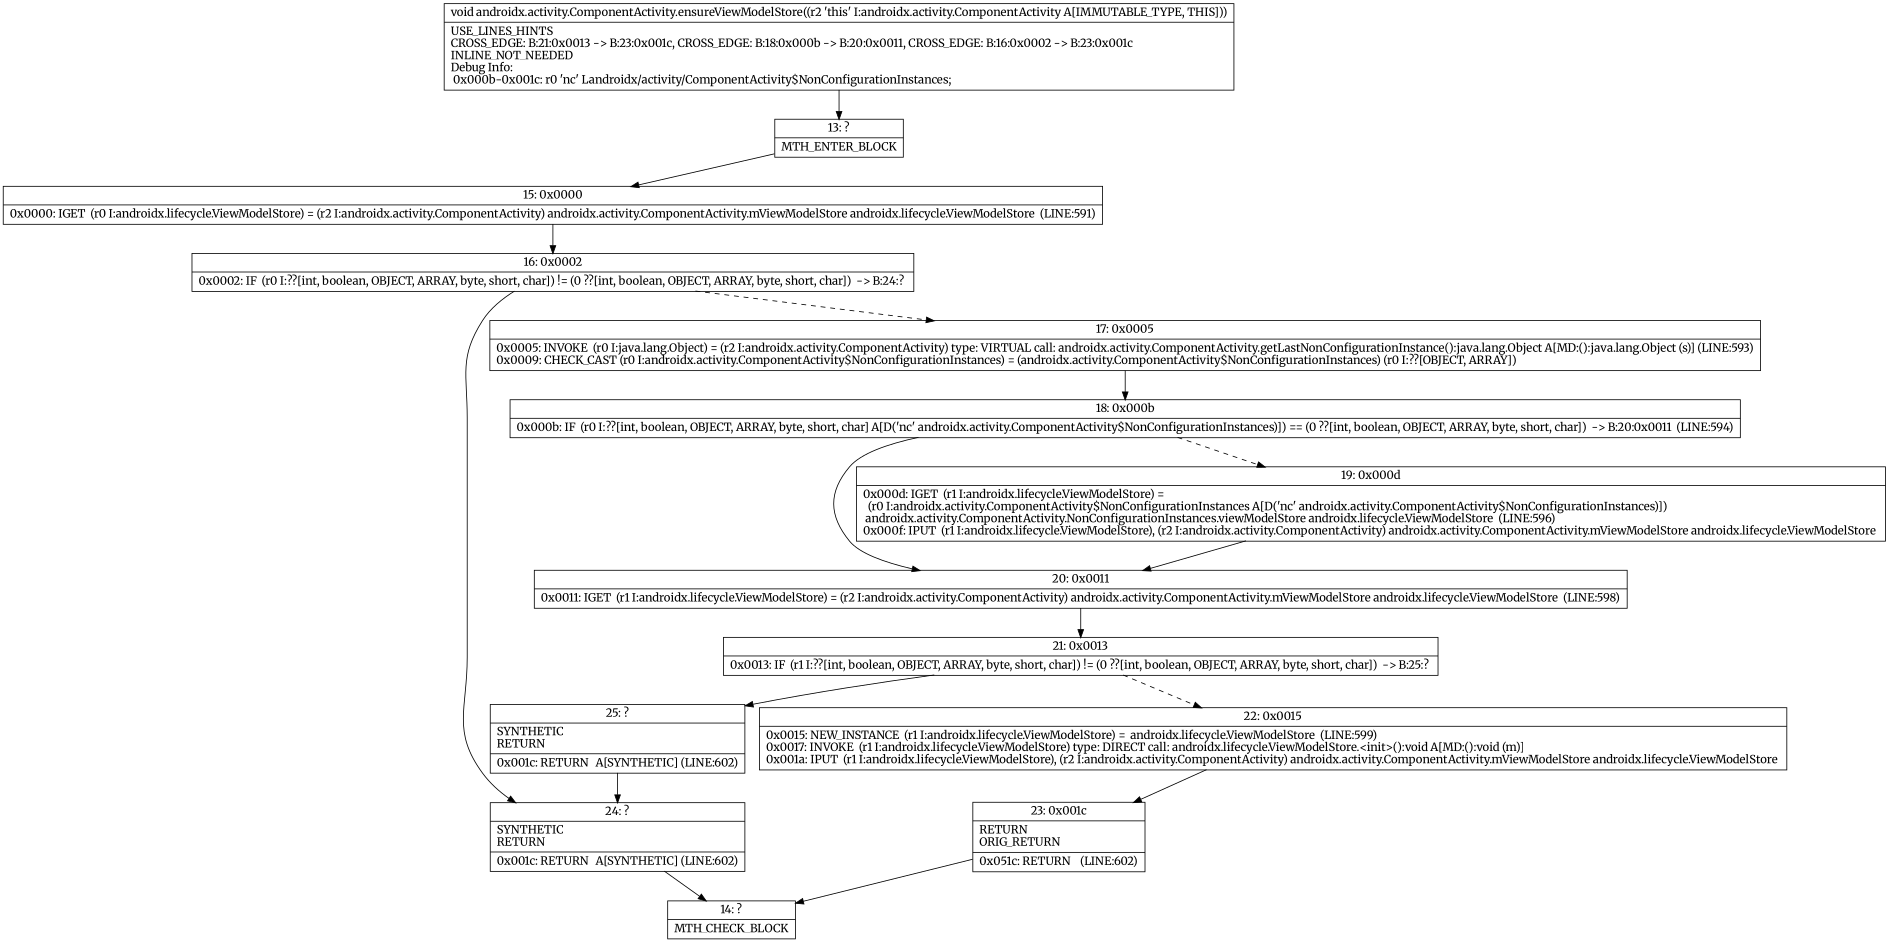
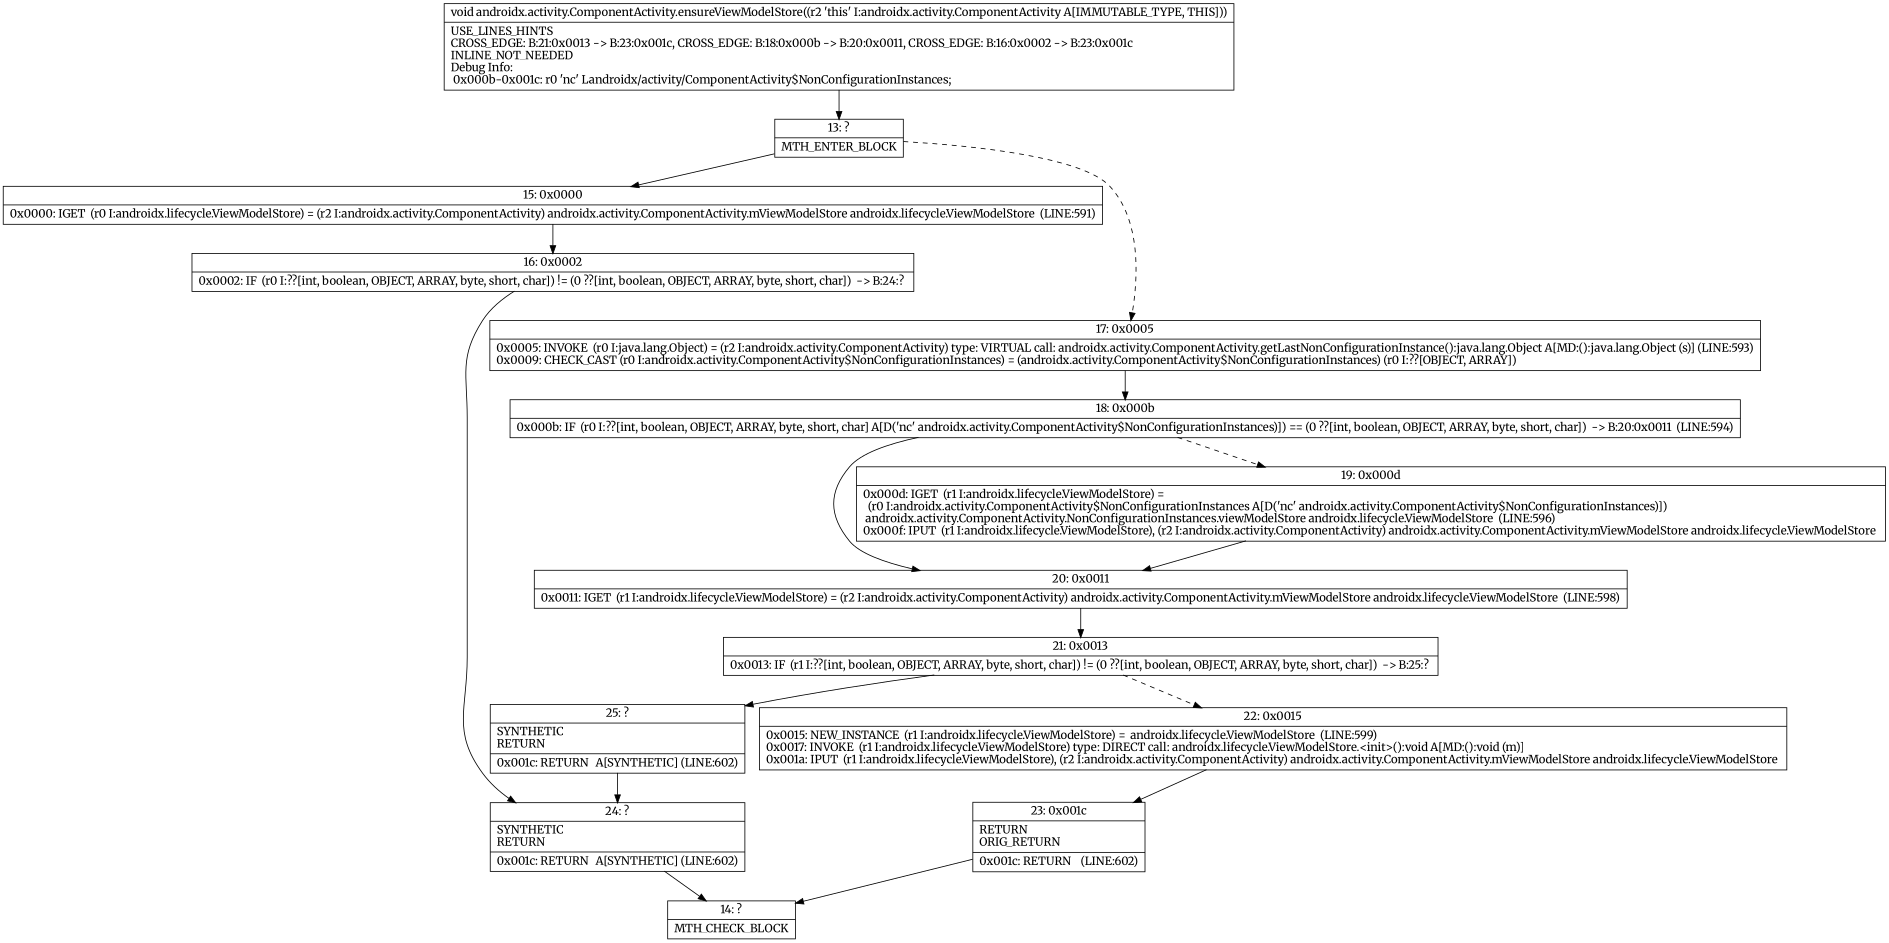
(811, 305) -> (1074, 167)
(1059, 862) -> (1059, 862)
